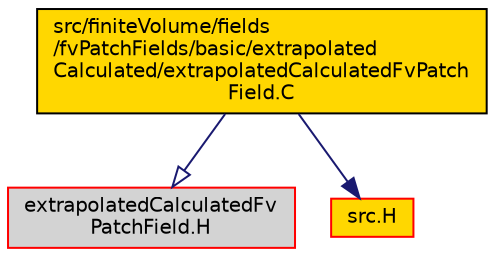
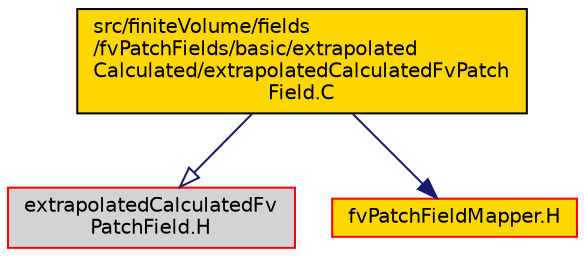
(372, 218) -> (455, 218)
